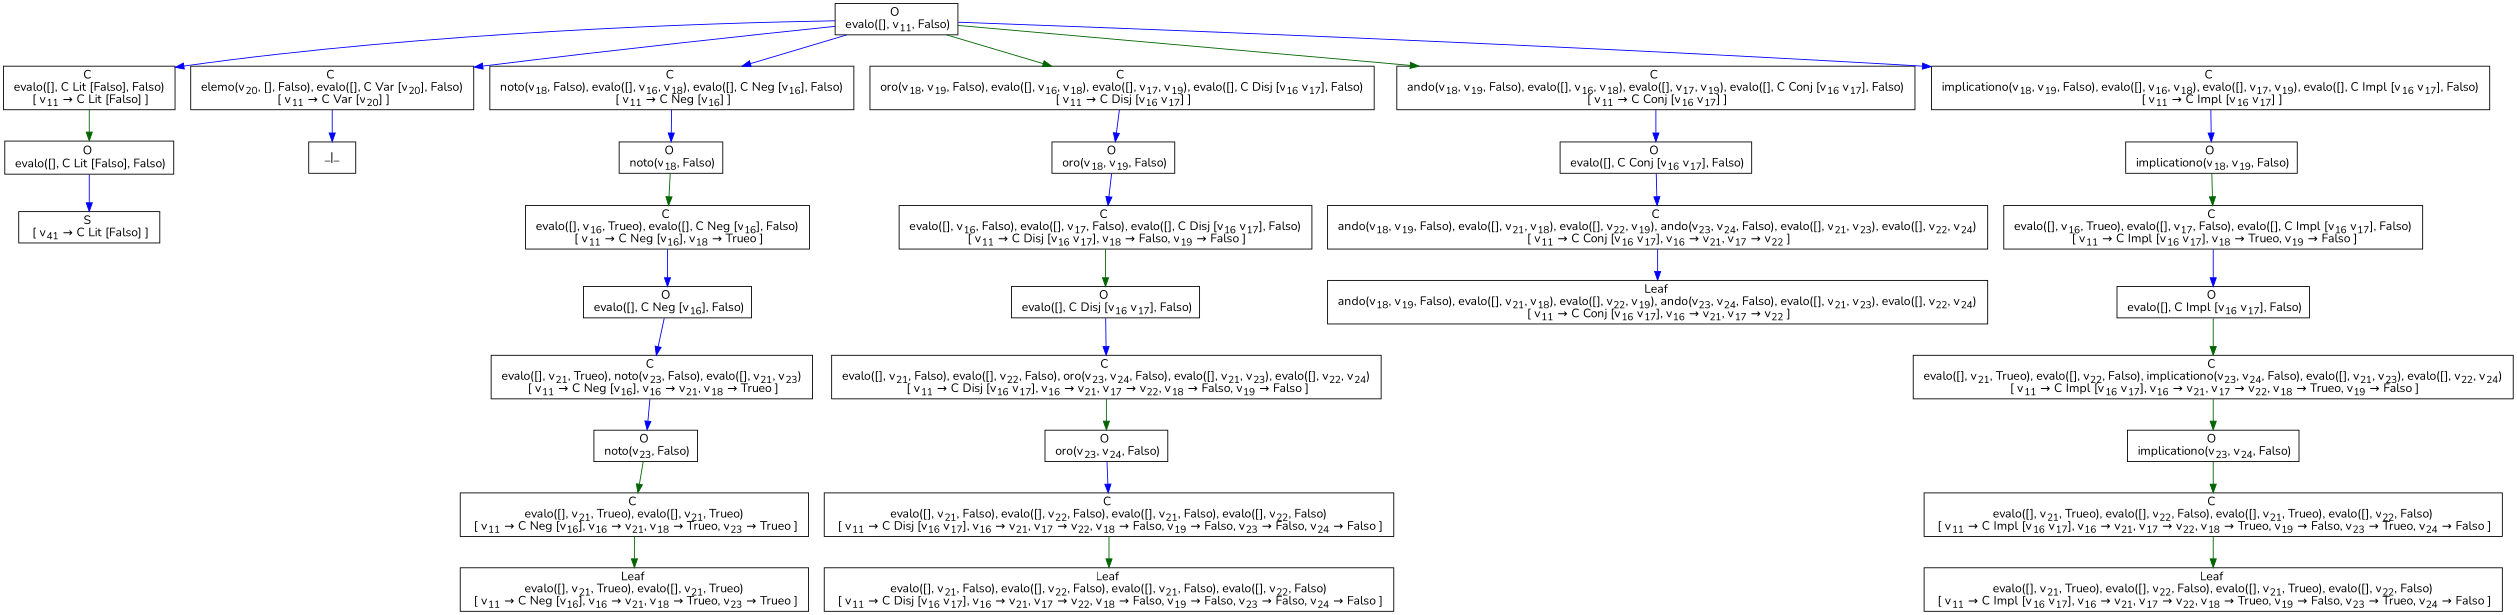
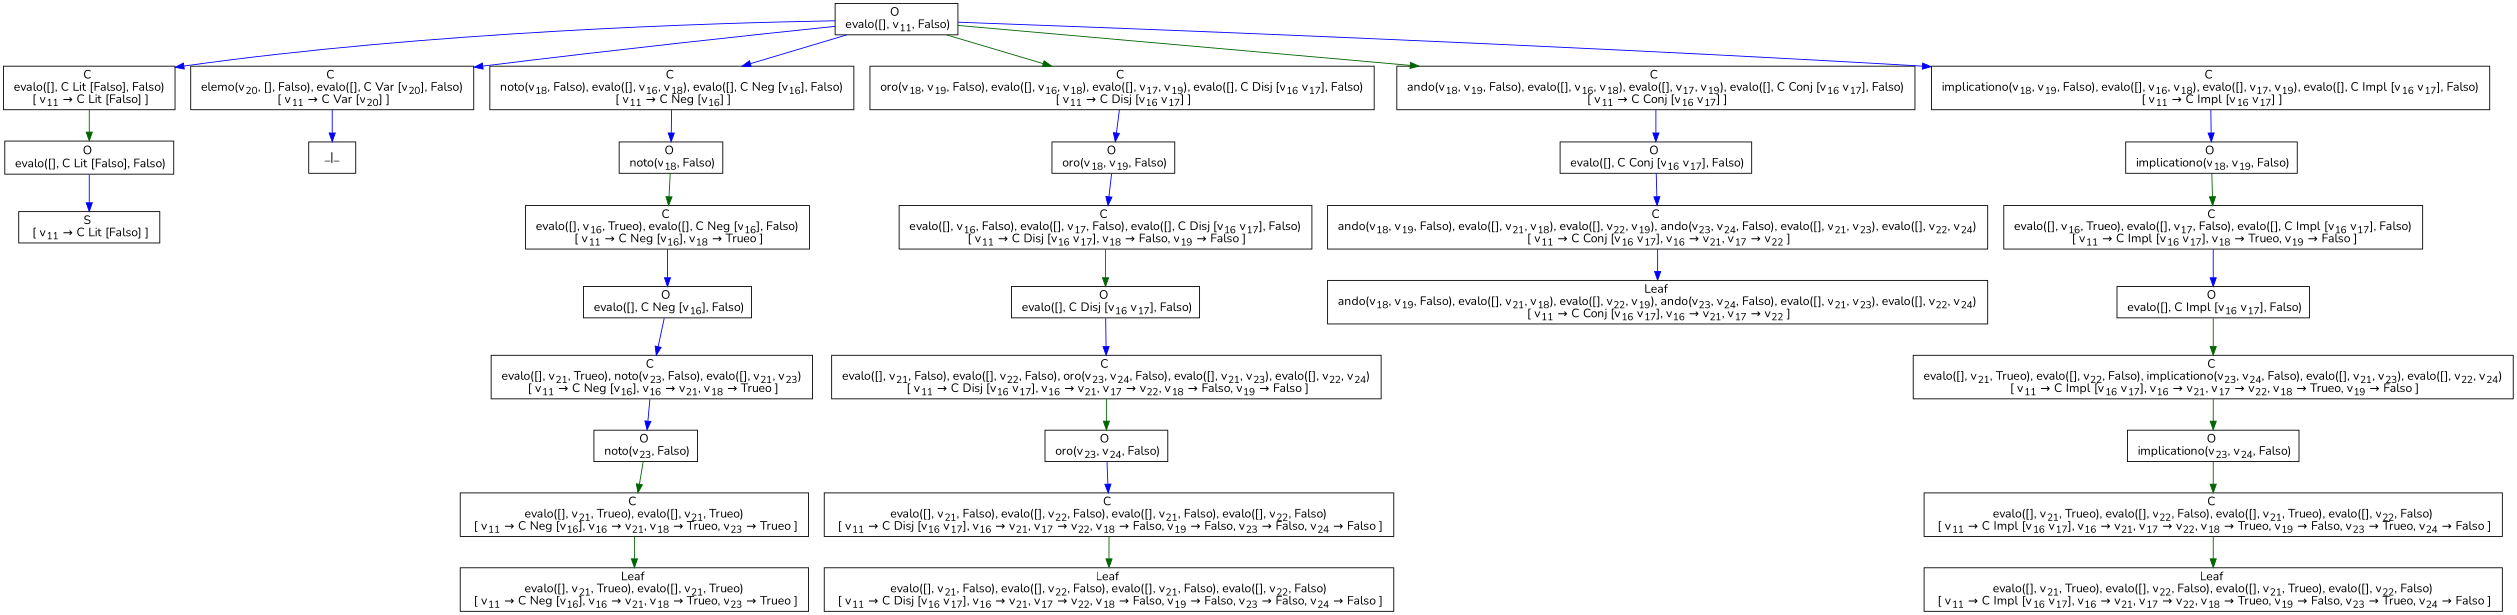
(53, 233) -> (53, 233)
